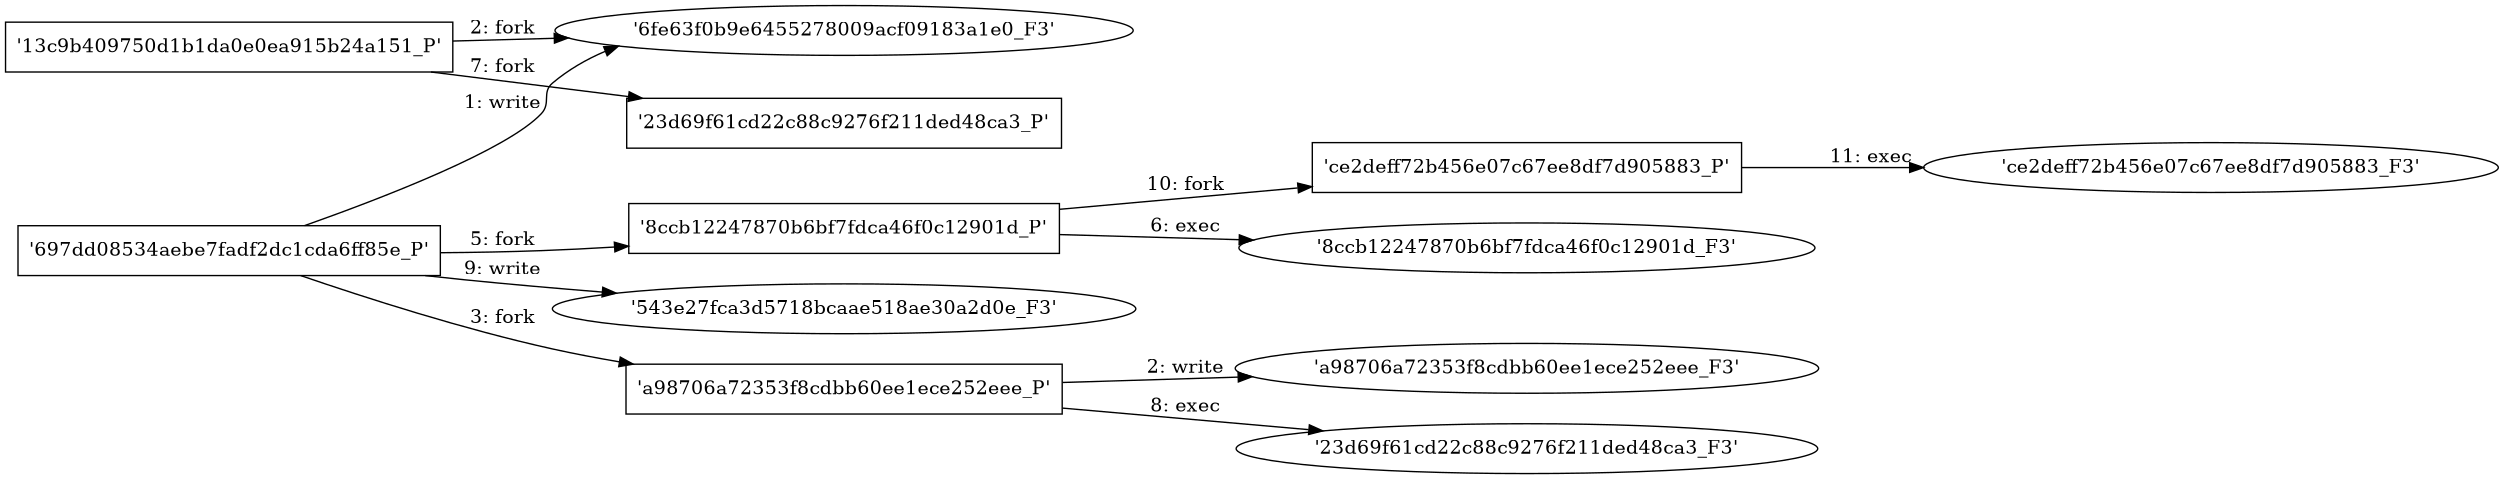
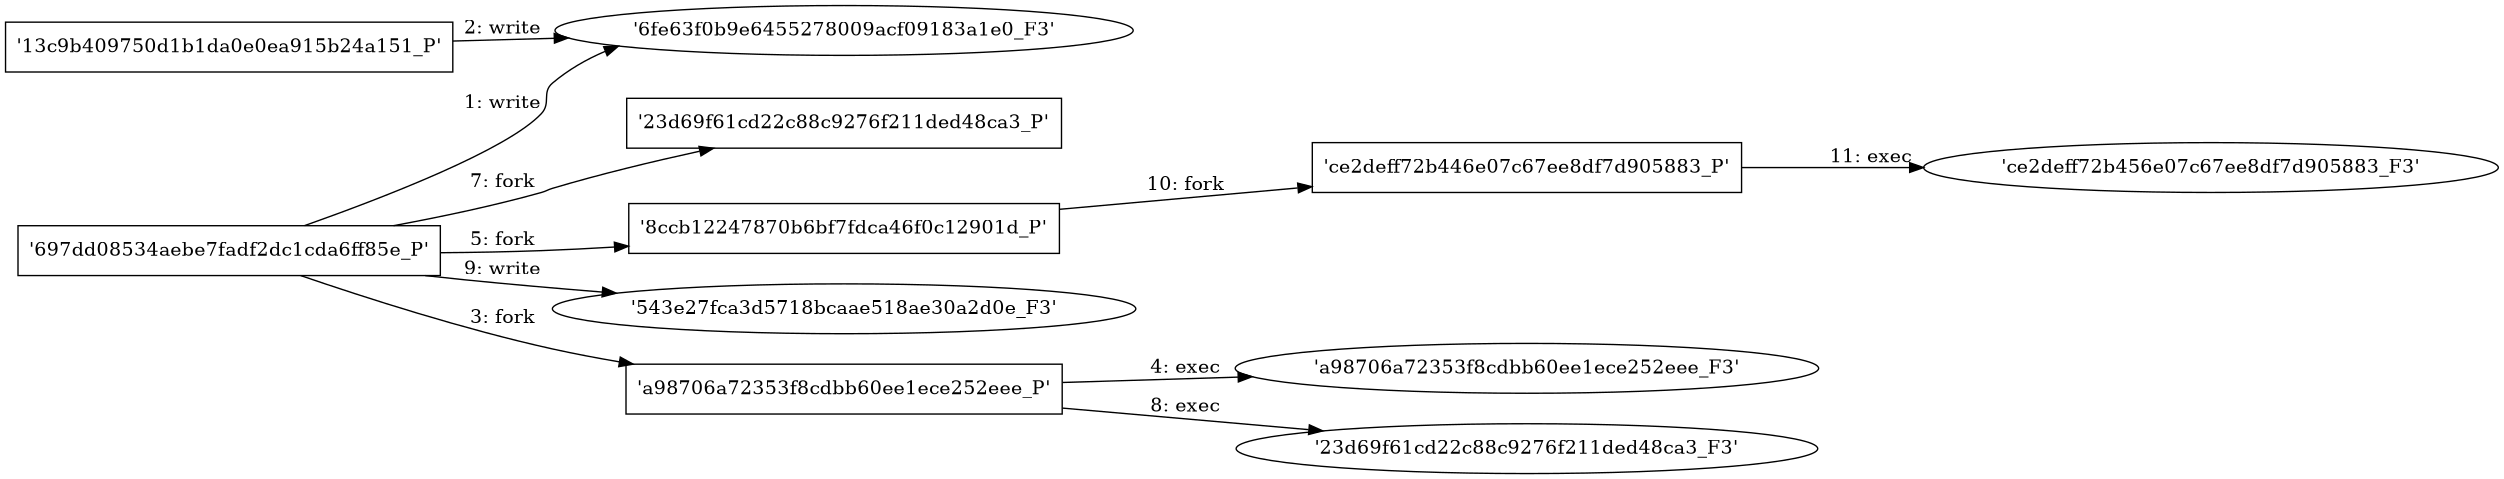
(503, 28) -> (503, 28)
(530, 84) -> (547, 190)
(1527, 168) -> (1527, 168)
(1527, 248) -> none
(1186, 368) -> (1186, 368)
